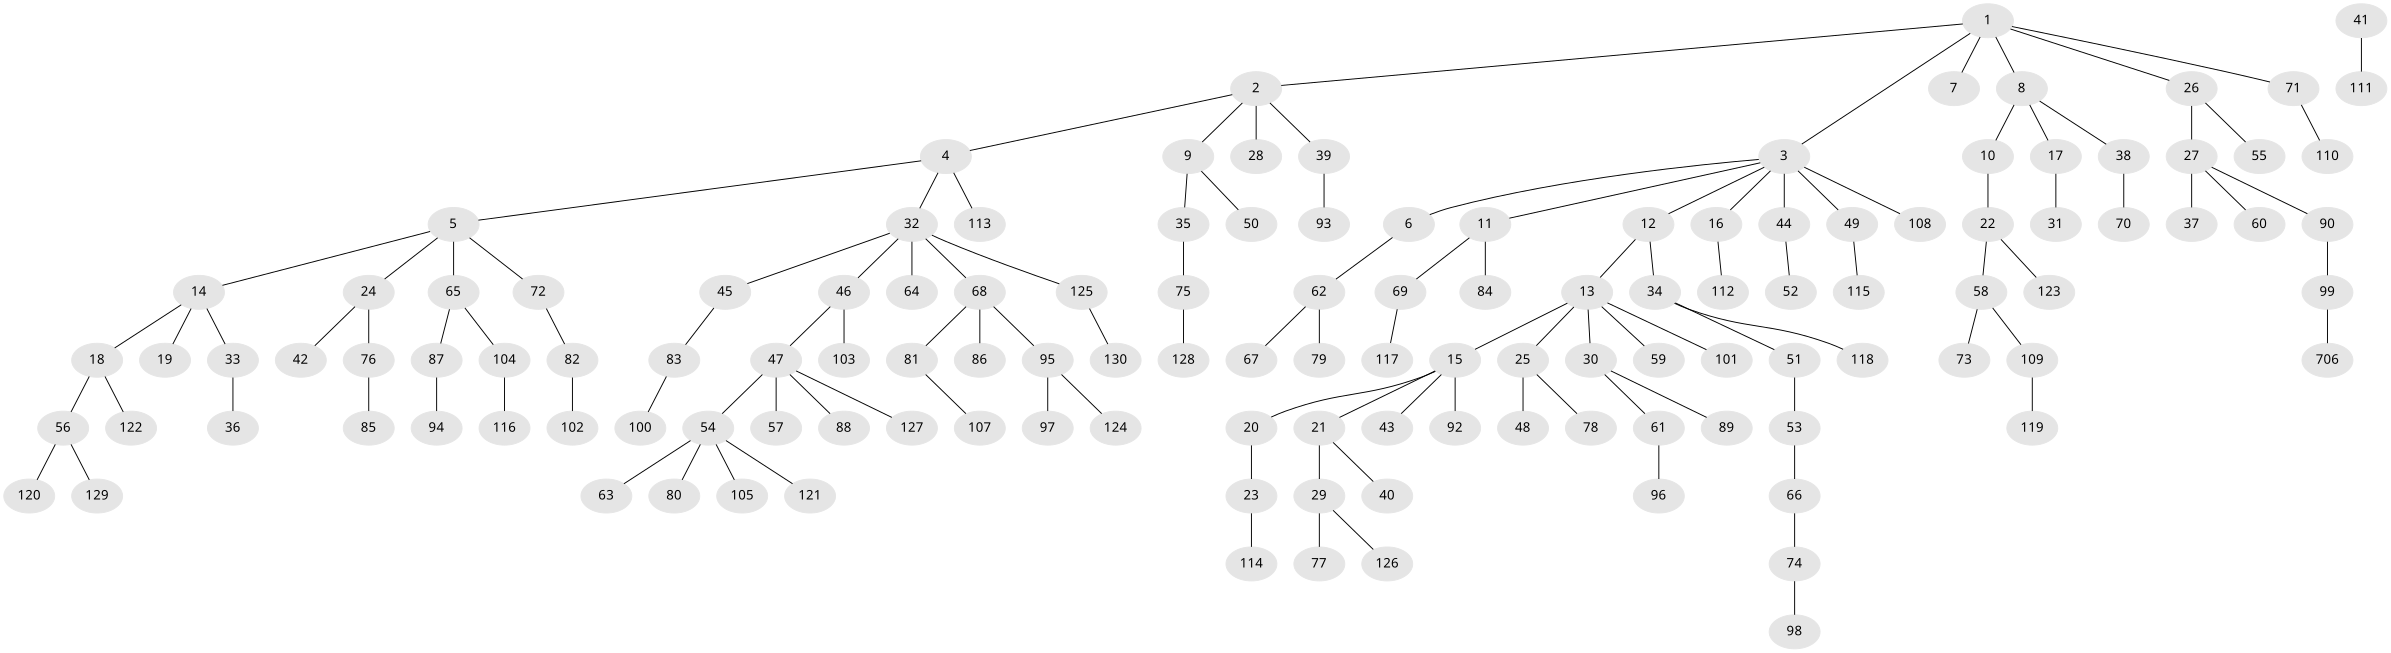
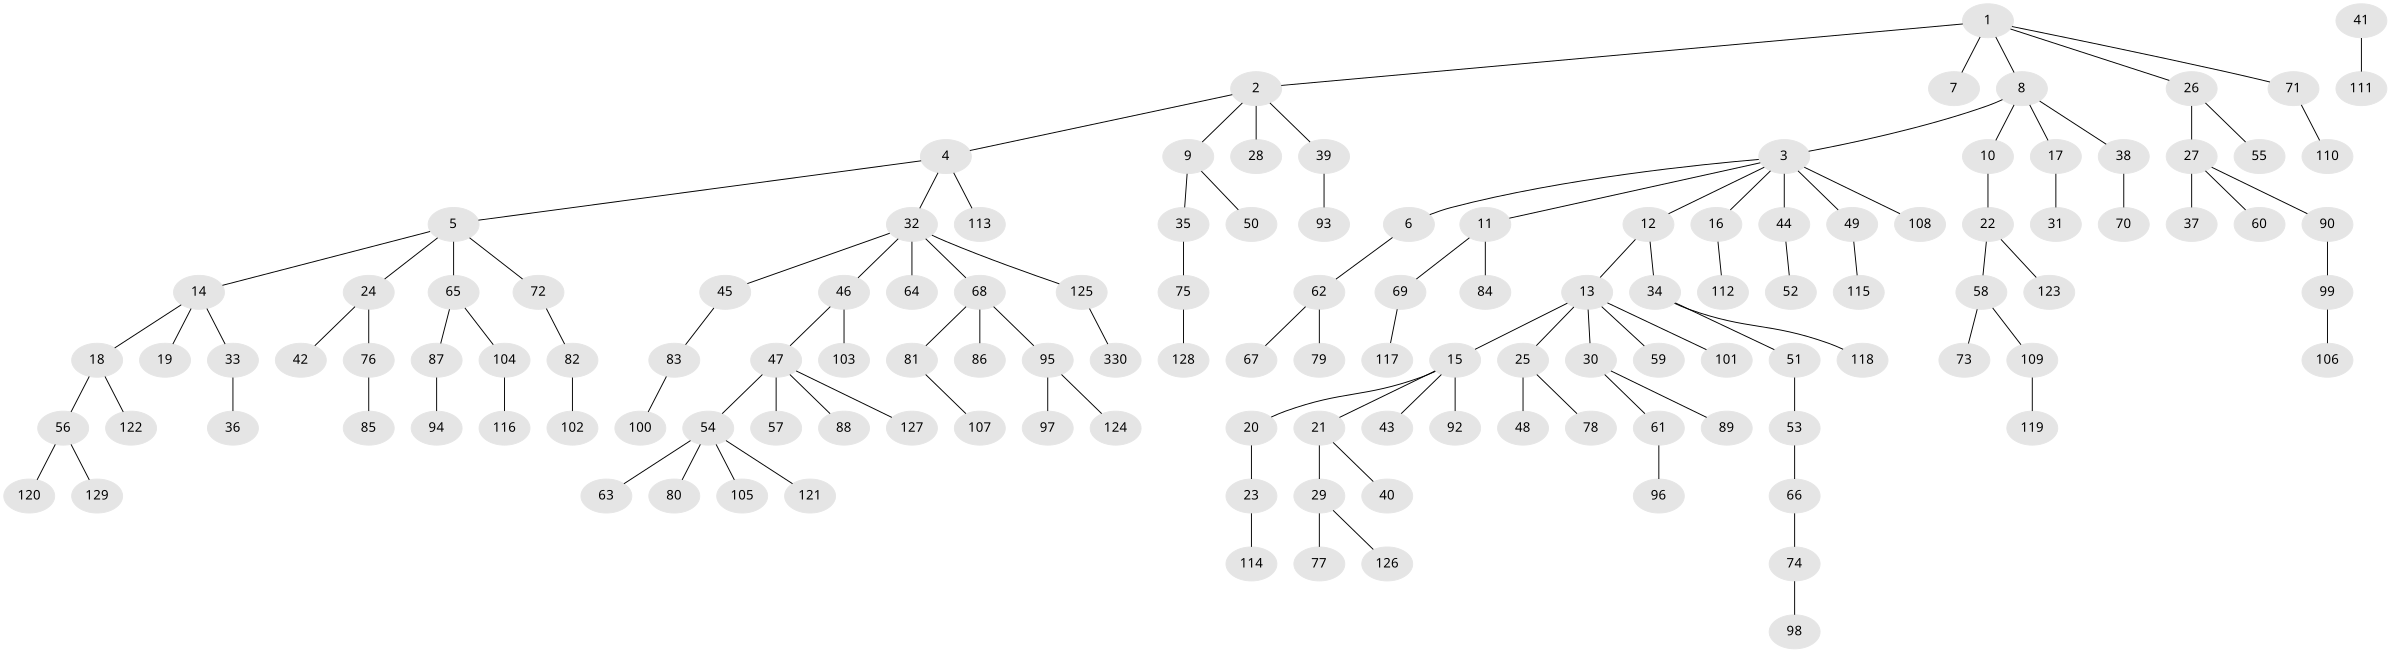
(1886, 89) -> (1907, 130)
(1116, 360) -> (1116, 360)
(2327, 360) -> (2327, 360)
